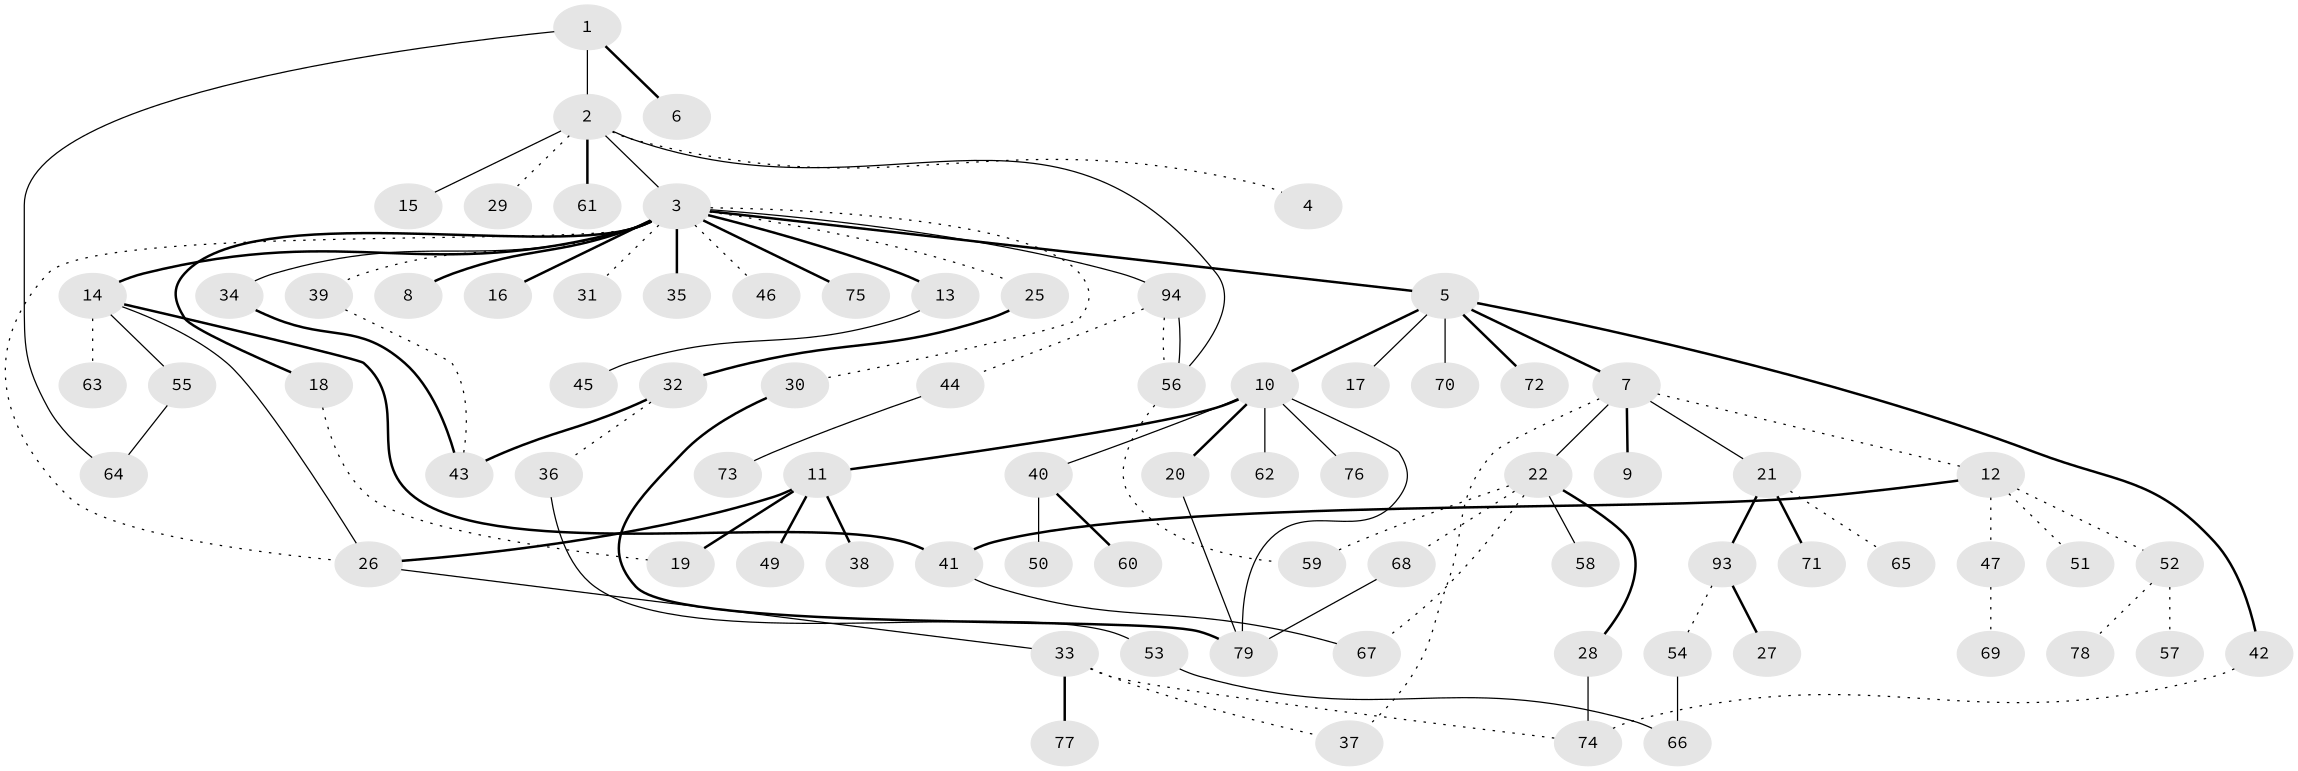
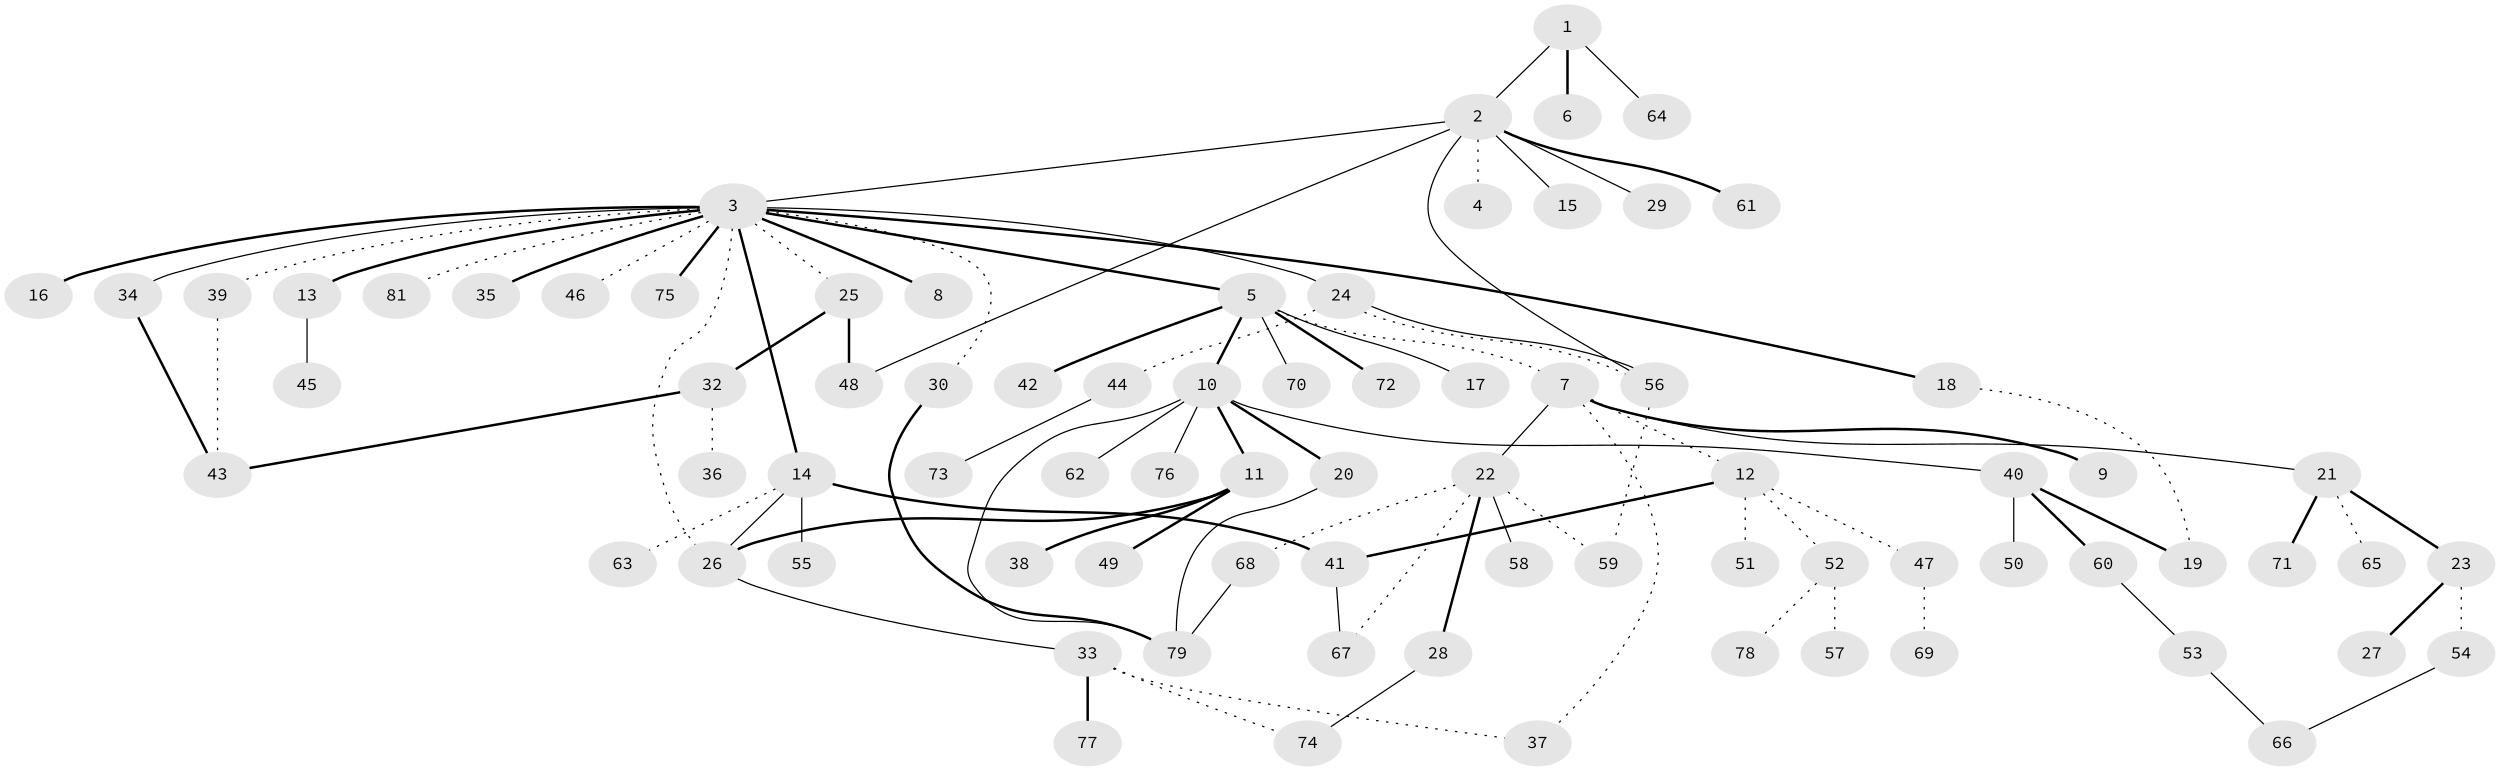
(543, 161) -> (1567, 162)
(587, 296) -> (397, 296)
(1172, 296) -> (1341, 296)
(1536, 341) -> (1408, 341)
none -> (849, 385)
(148, 430) -> none
(749, 520) -> (2103, 520)
(1722, 564) -> (2461, 564)
(761, 622) -> (2148, 609)
(1924, 699) -> none
